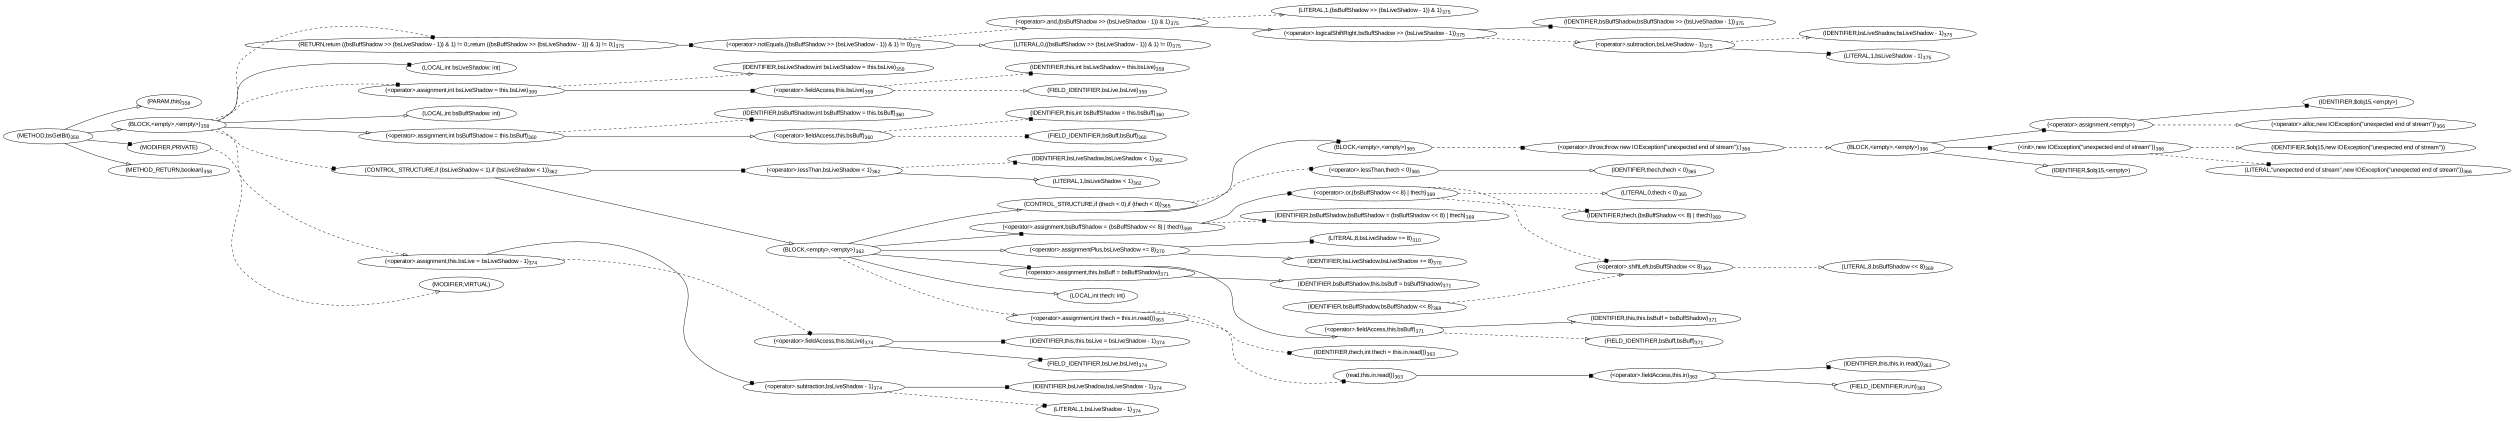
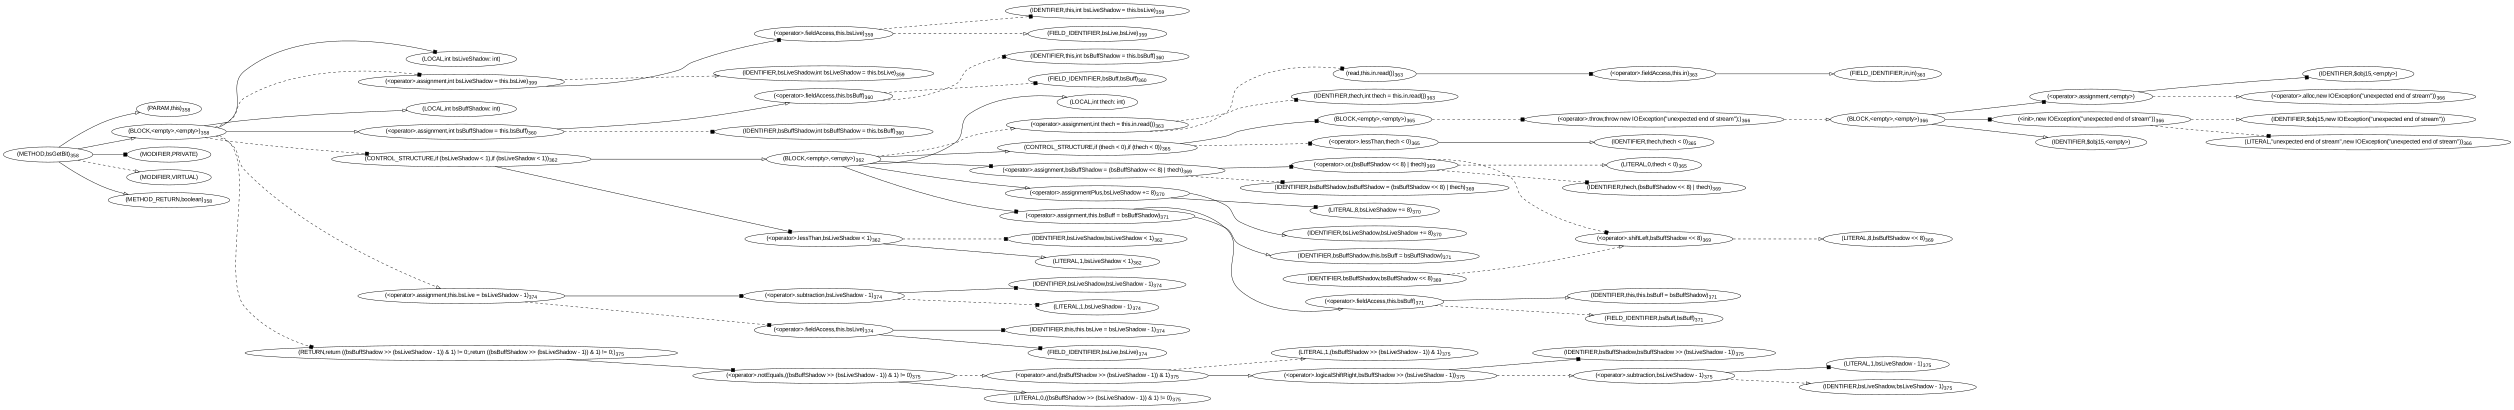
(1417, 238) -> (1417, 210)
(268, 289) -> (107, 166)
(1888, 364) -> none
